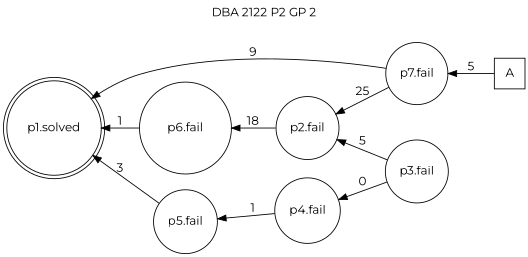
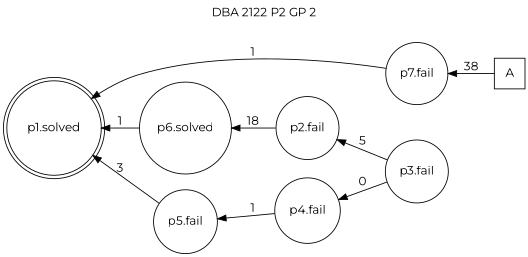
(253, 53) -> (253, 53)
(471, 67) -> (471, 67)
(366, 99) -> none
(185, 128) -> (185, 128)
